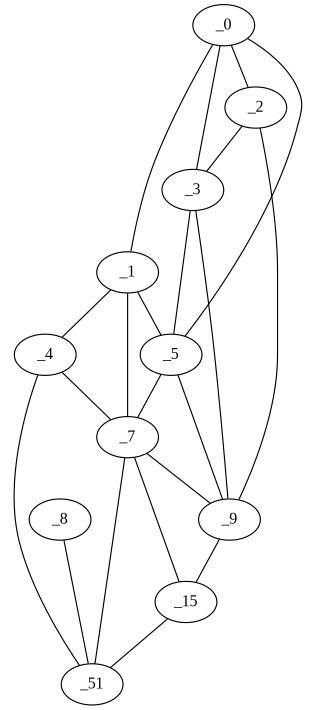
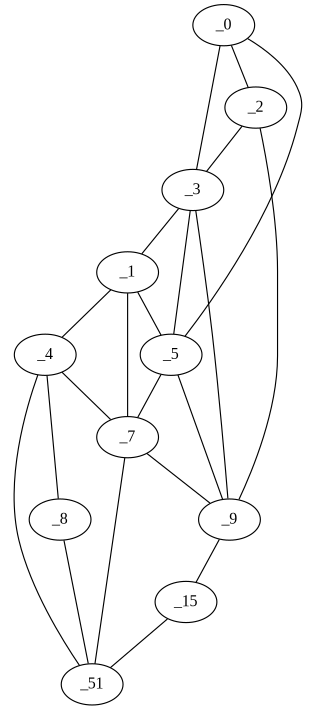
(162, 144) -> (160, 231)
none -> (53, 437)
(157, 519) -> none
